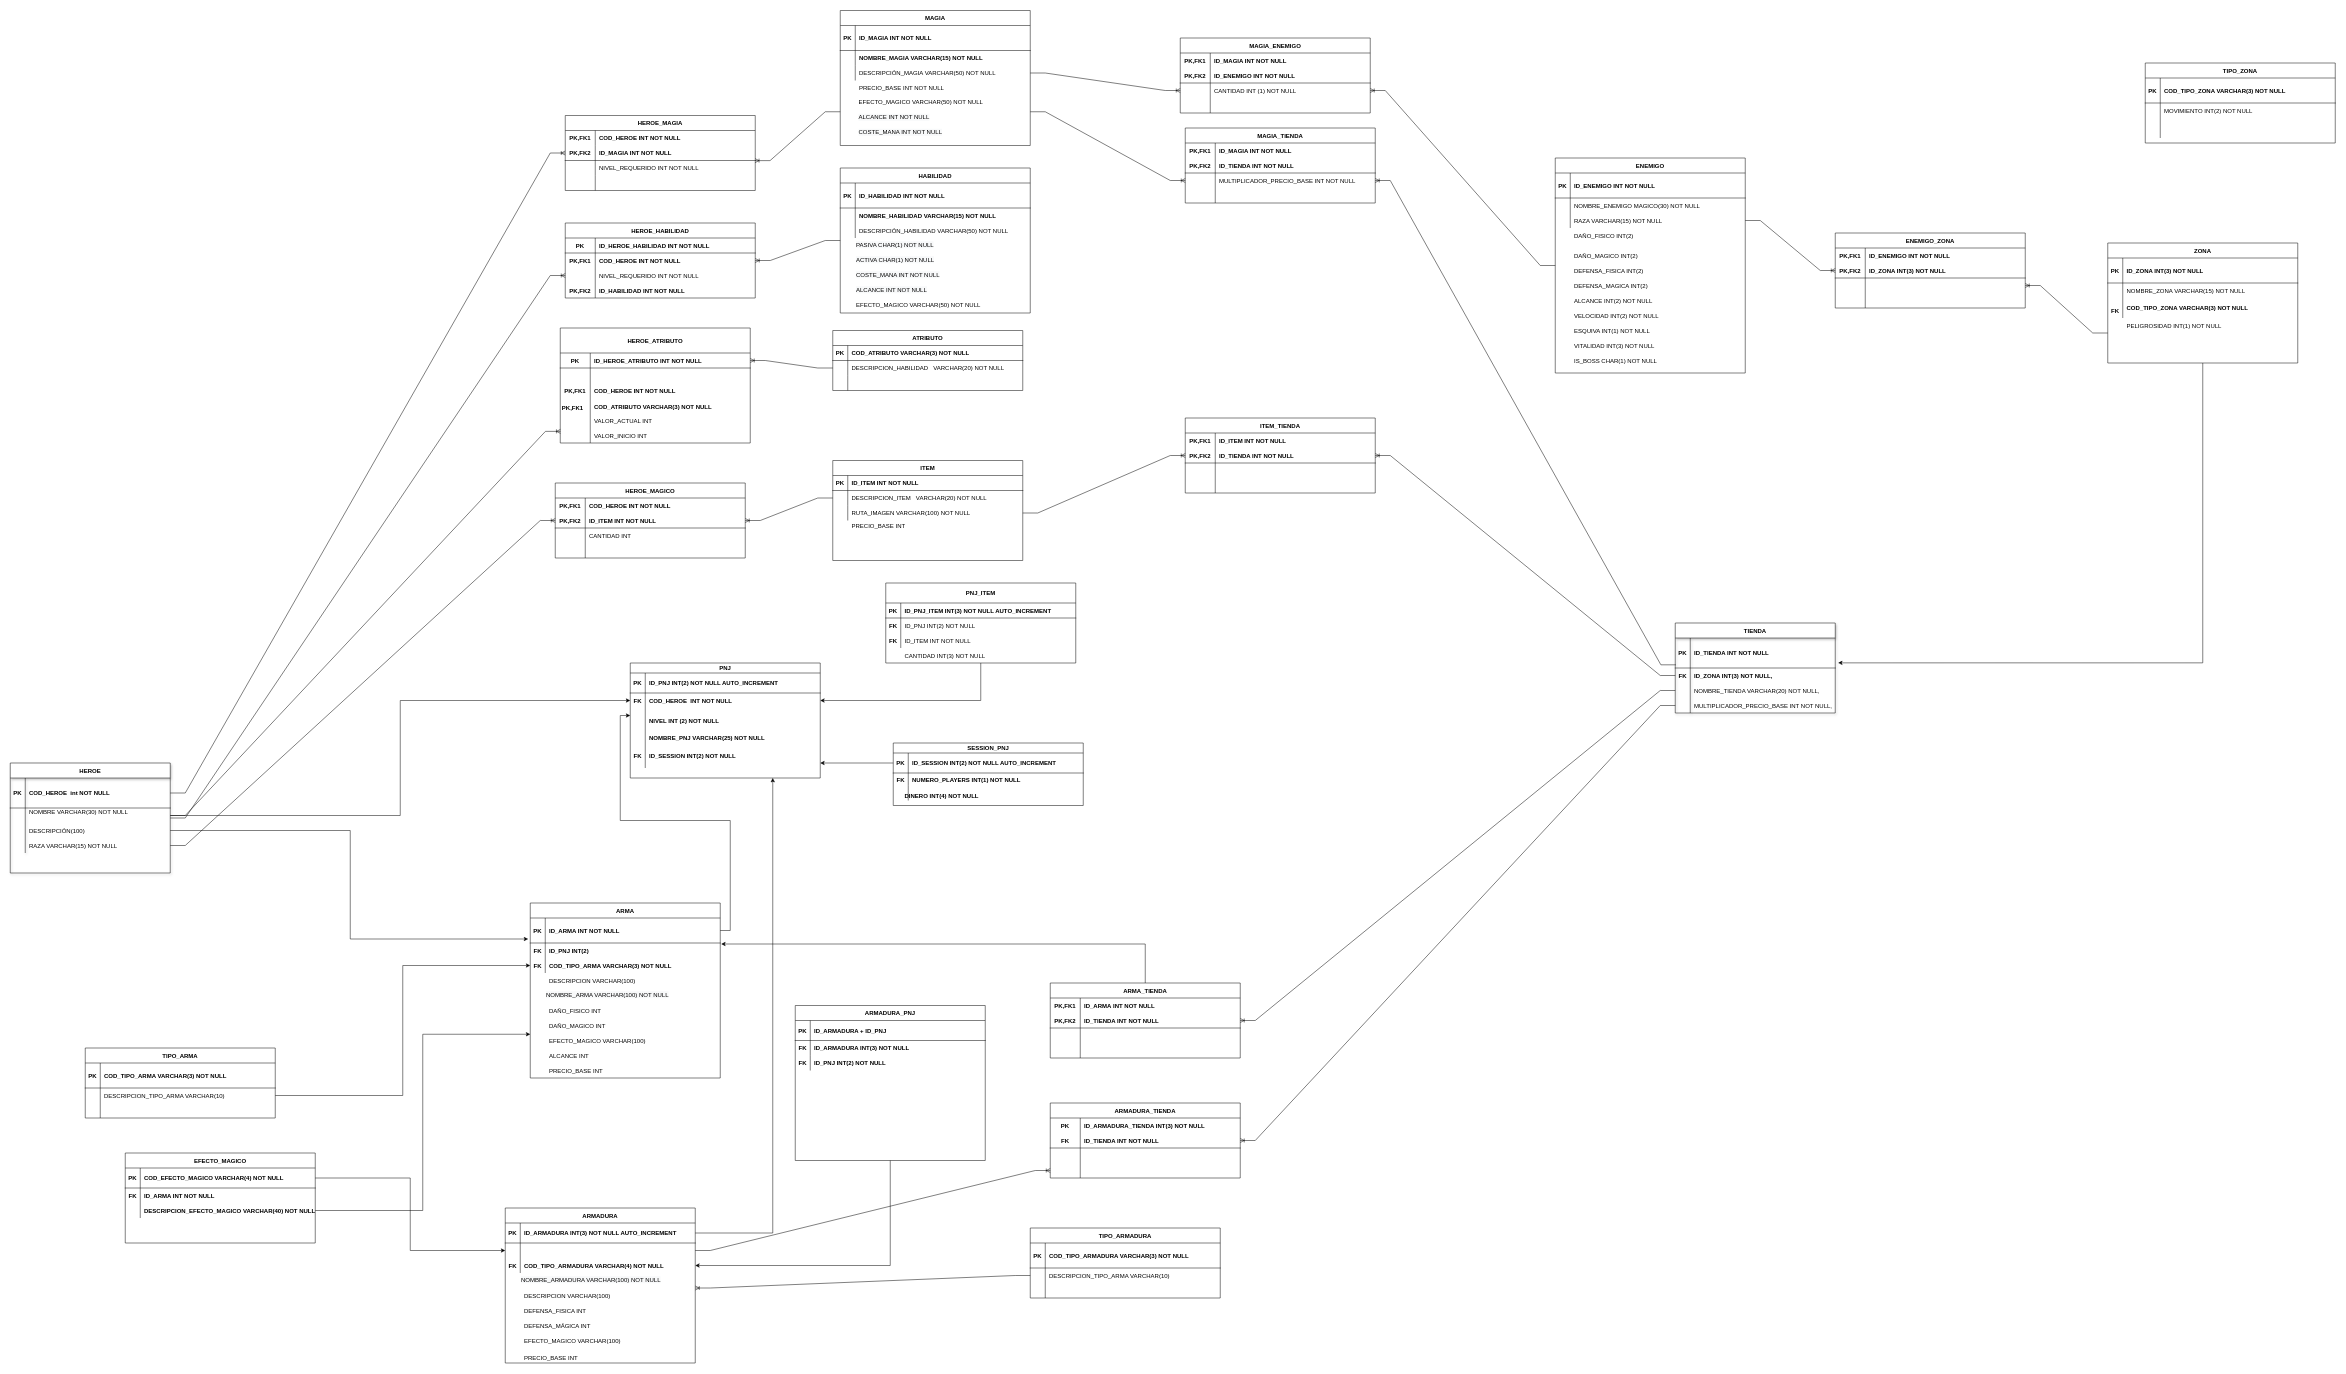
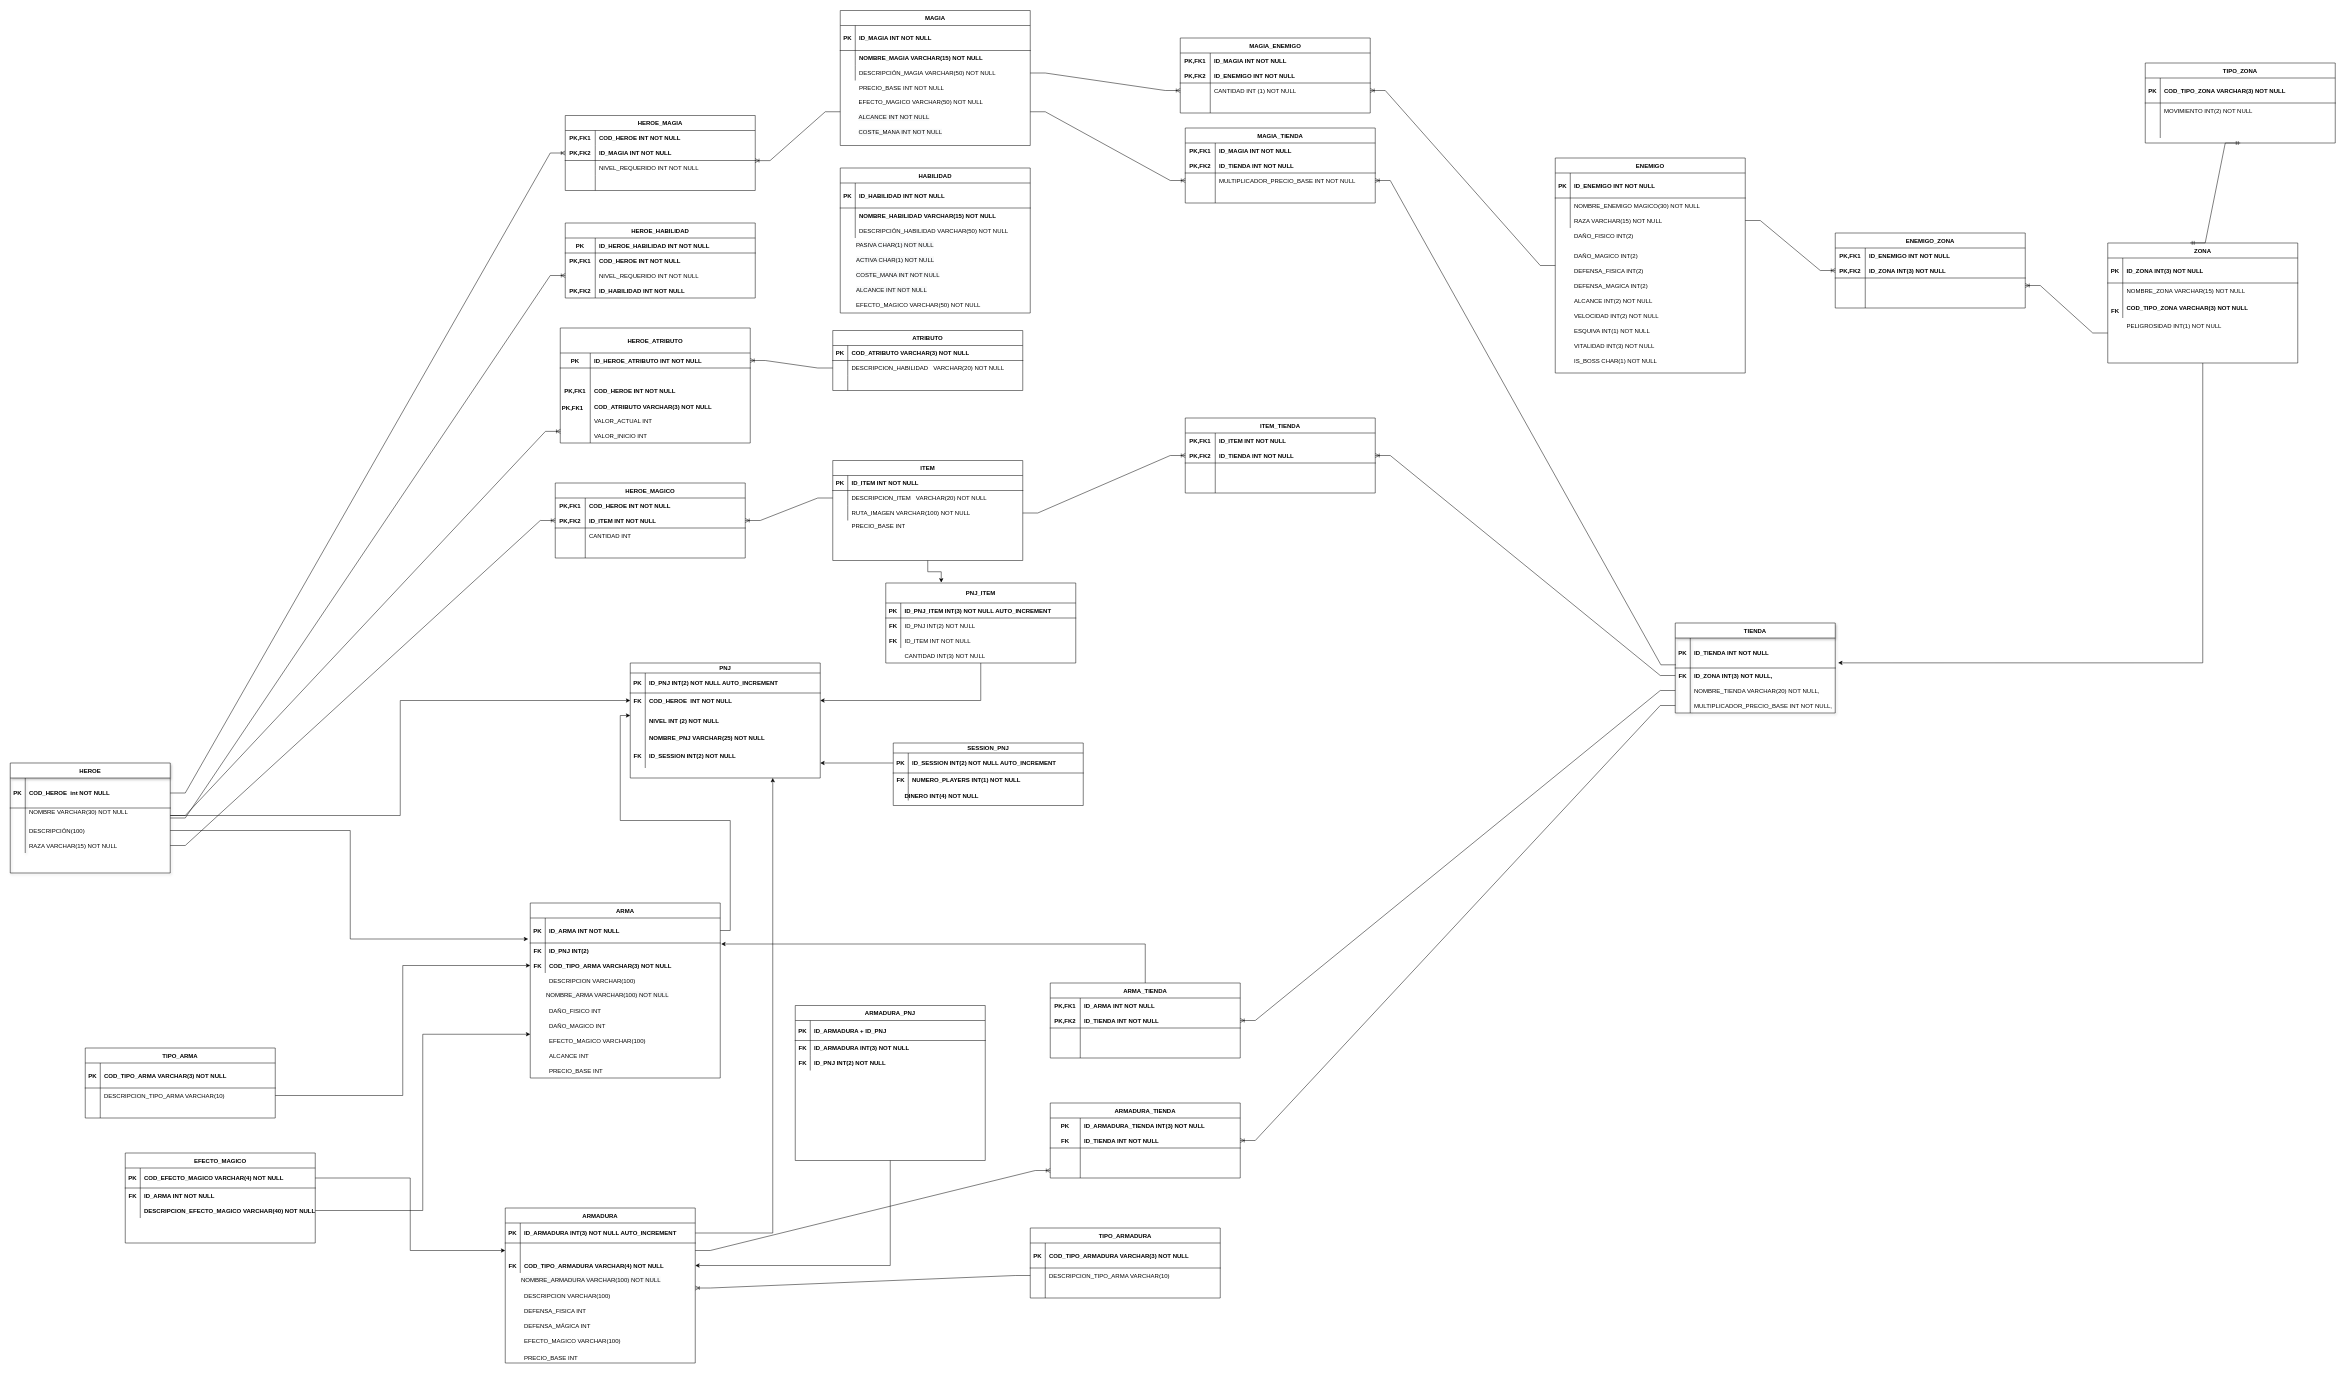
none -> (2214, 201)
(798, 250) -> none
none -> (941, 577)
